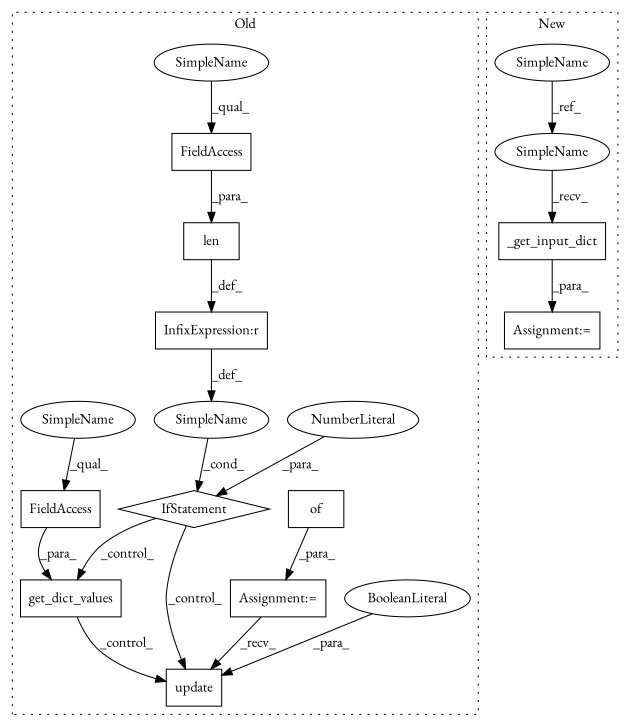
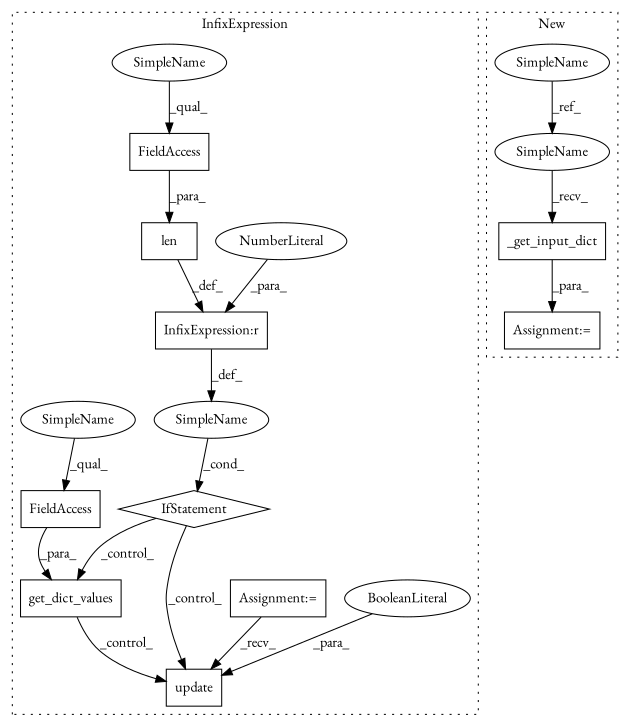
(245, 24) -> (245, 24)
(275, 464) -> (250, 282)
(316, 509) -> none
